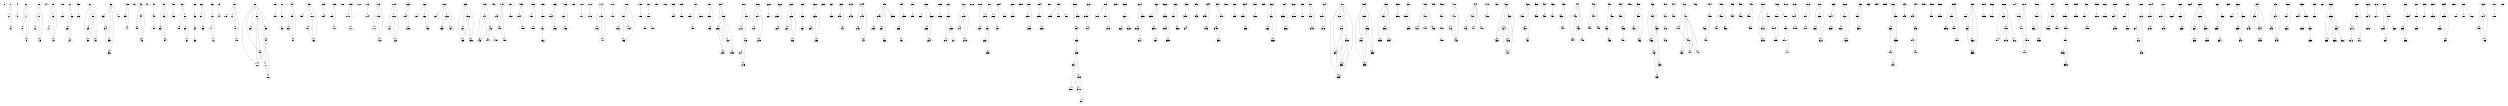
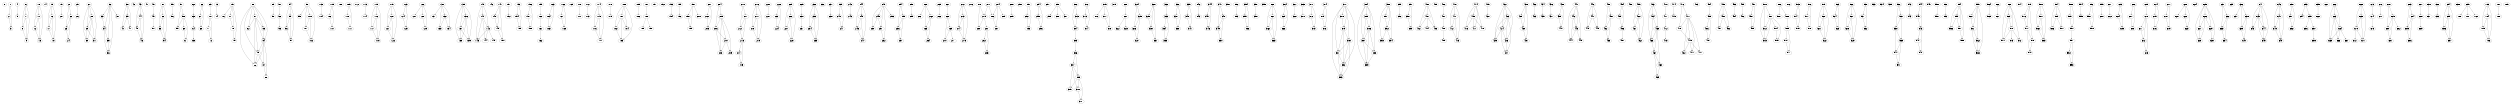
(1497, 4) -> none
none -> (123, 29)
